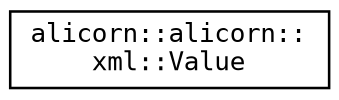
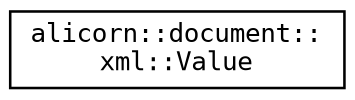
(170, 50) -> (177, 50)
